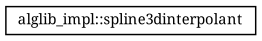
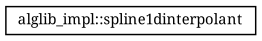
(131, 21) -> (131, 21)
